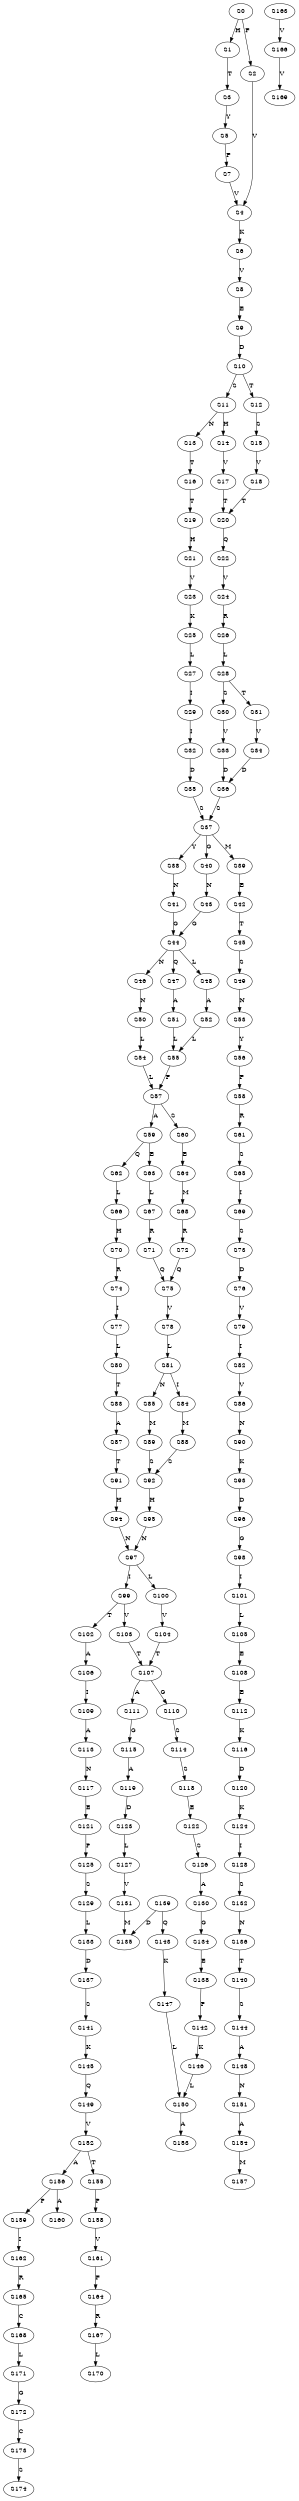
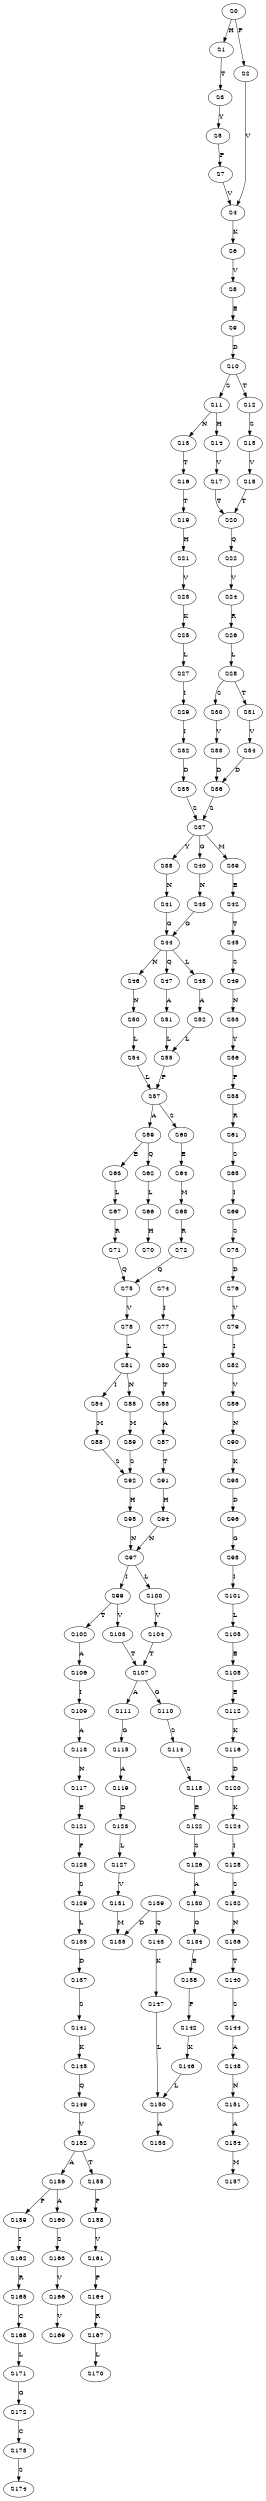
(116, 1267) -> none
none -> (57, 2237)
